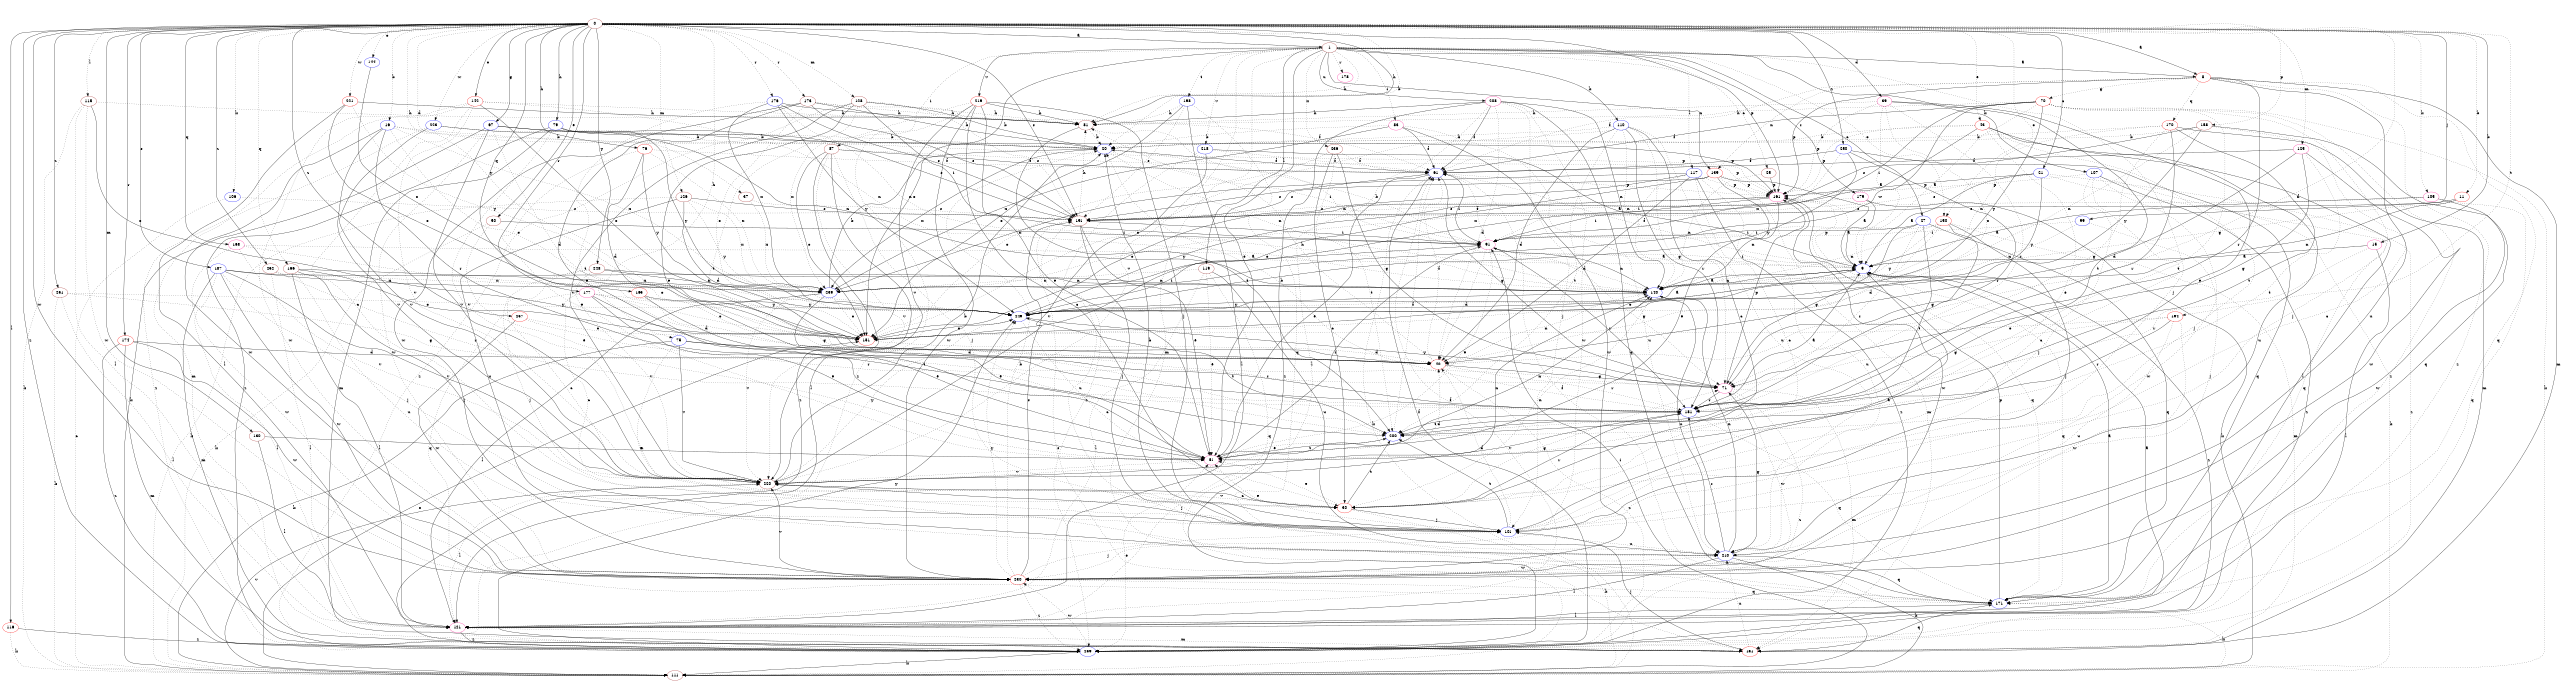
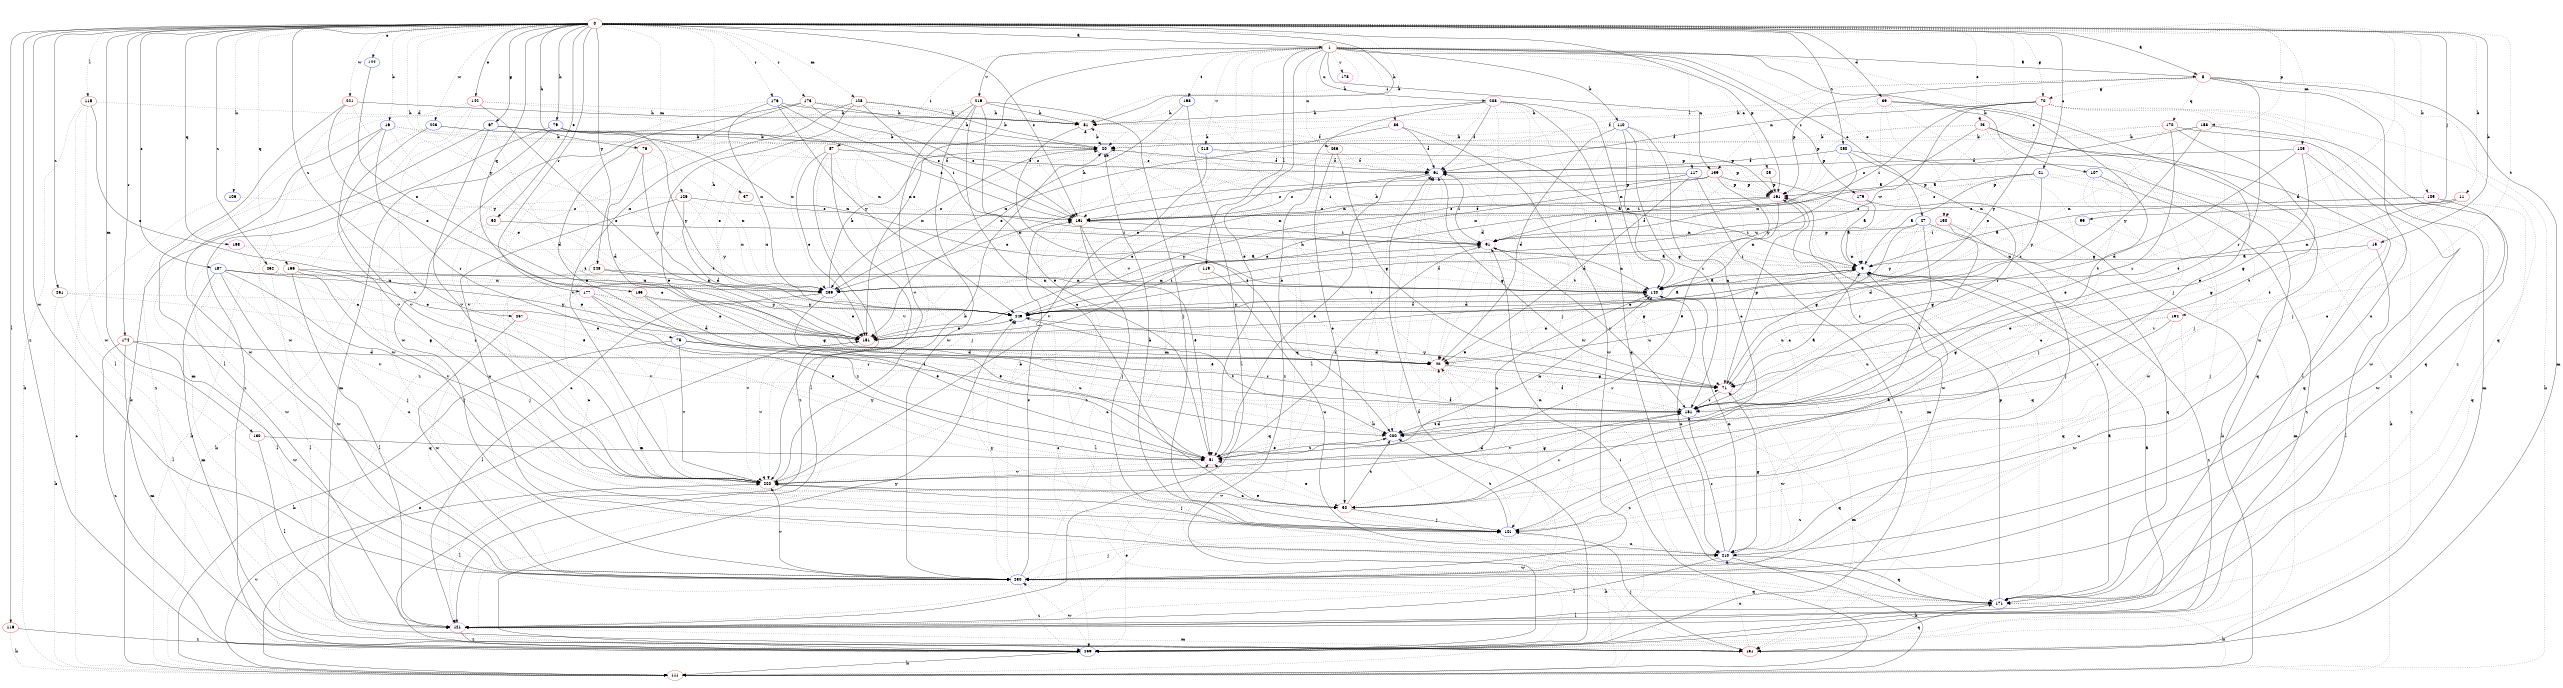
none -> (1344, 25)
(1638, 230) -> (1638, 230)
(1757, 233) -> (1757, 233)
(2165, 239) -> (2099, 313)
none -> (765, 374)
(1018, 580) -> (1018, 580)
